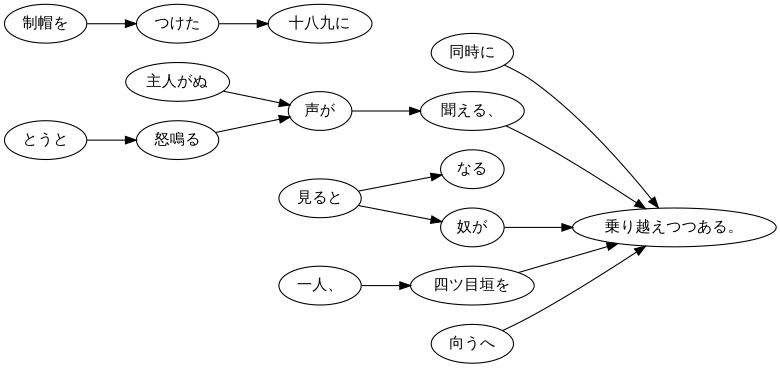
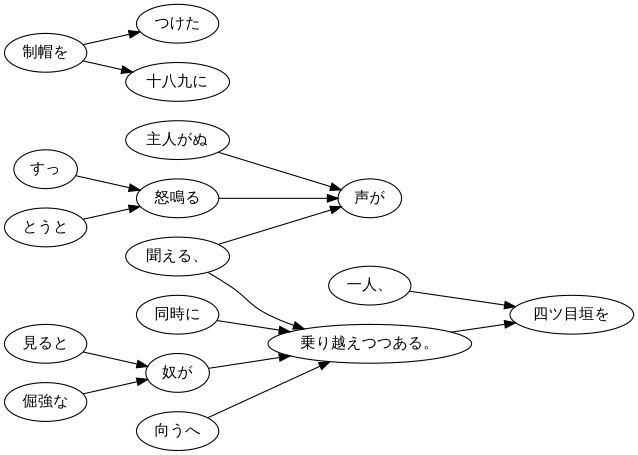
(238, 24) -> (102, 65)
(381, 111) -> (275, 227)
none -> (46, 169)
(472, 169) -> none
(563, 260) -> (478, 328)
none -> (46, 402)
